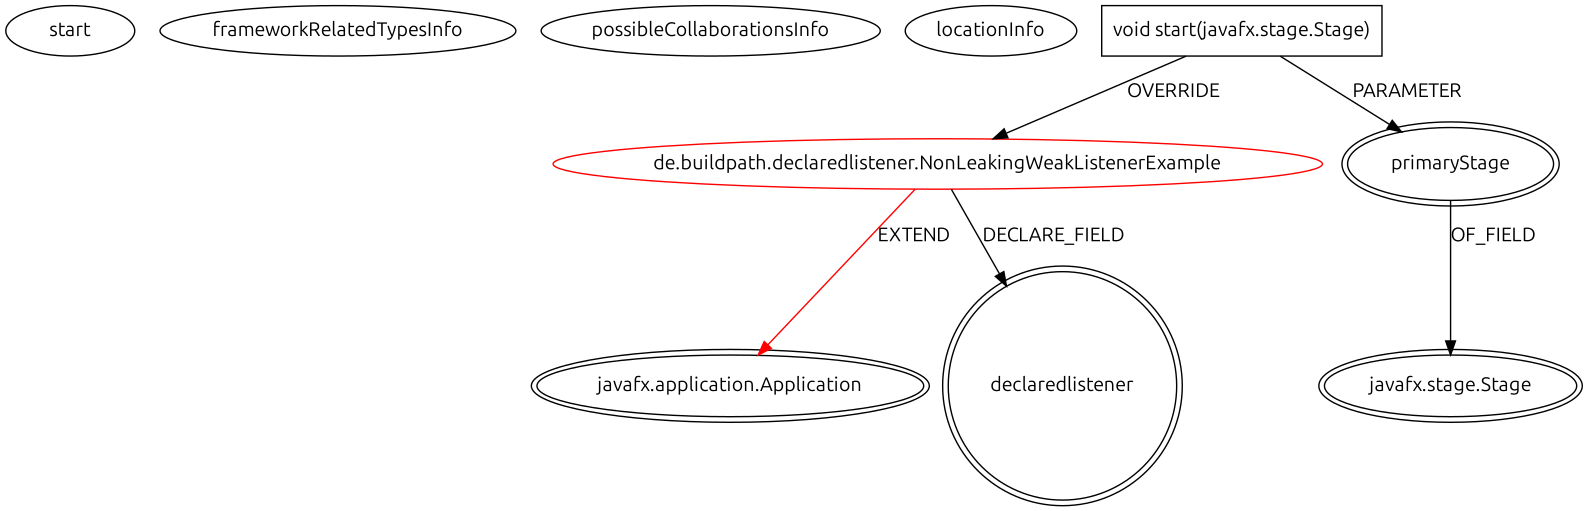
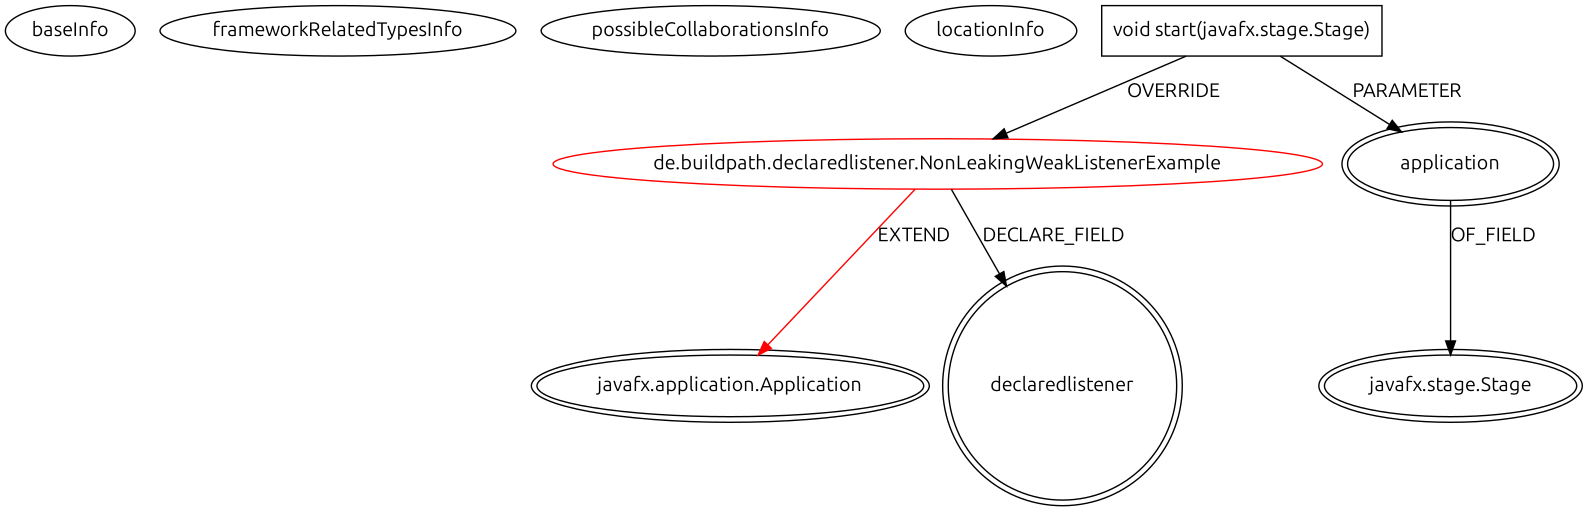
(70, 31) -> (70, 31)
(1451, 164) -> (1451, 164)
